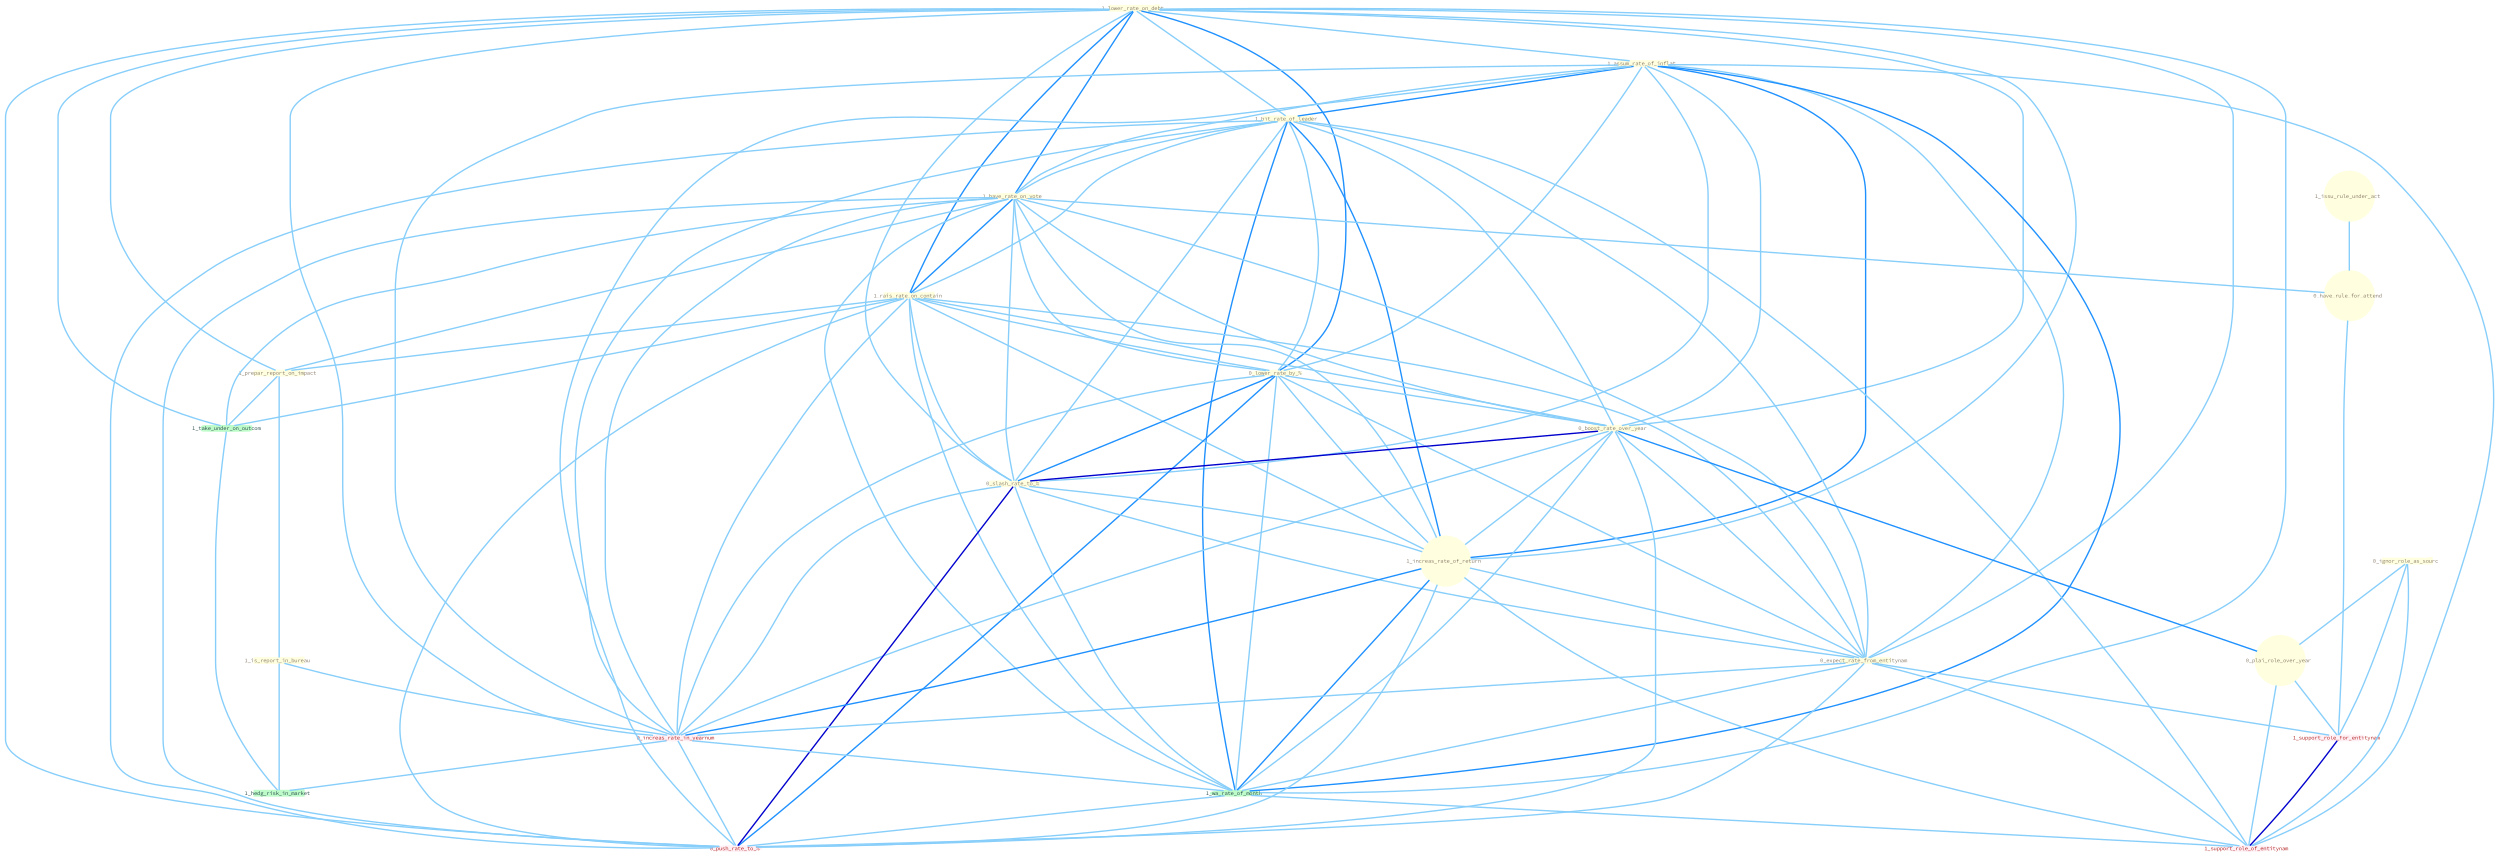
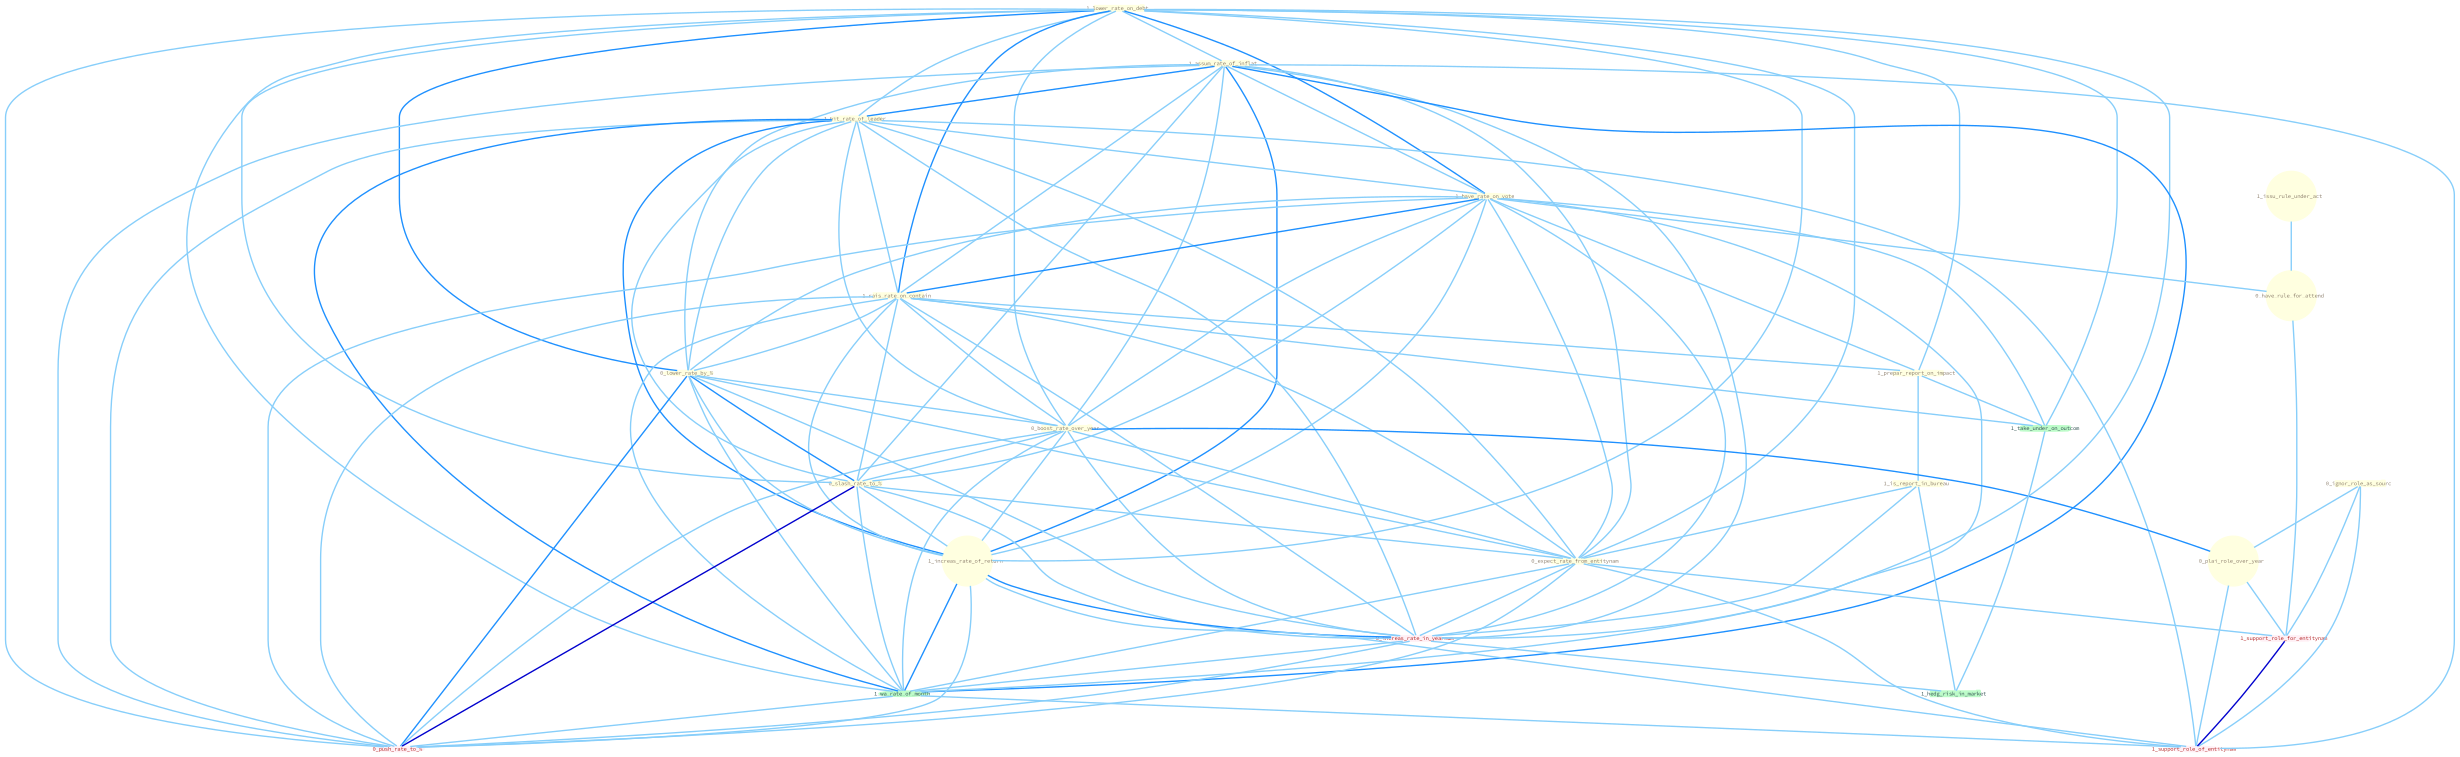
none -> (1062, 179)
(1442, 445) -> (962, 456)
(1665, 613) -> (1748, 522)
